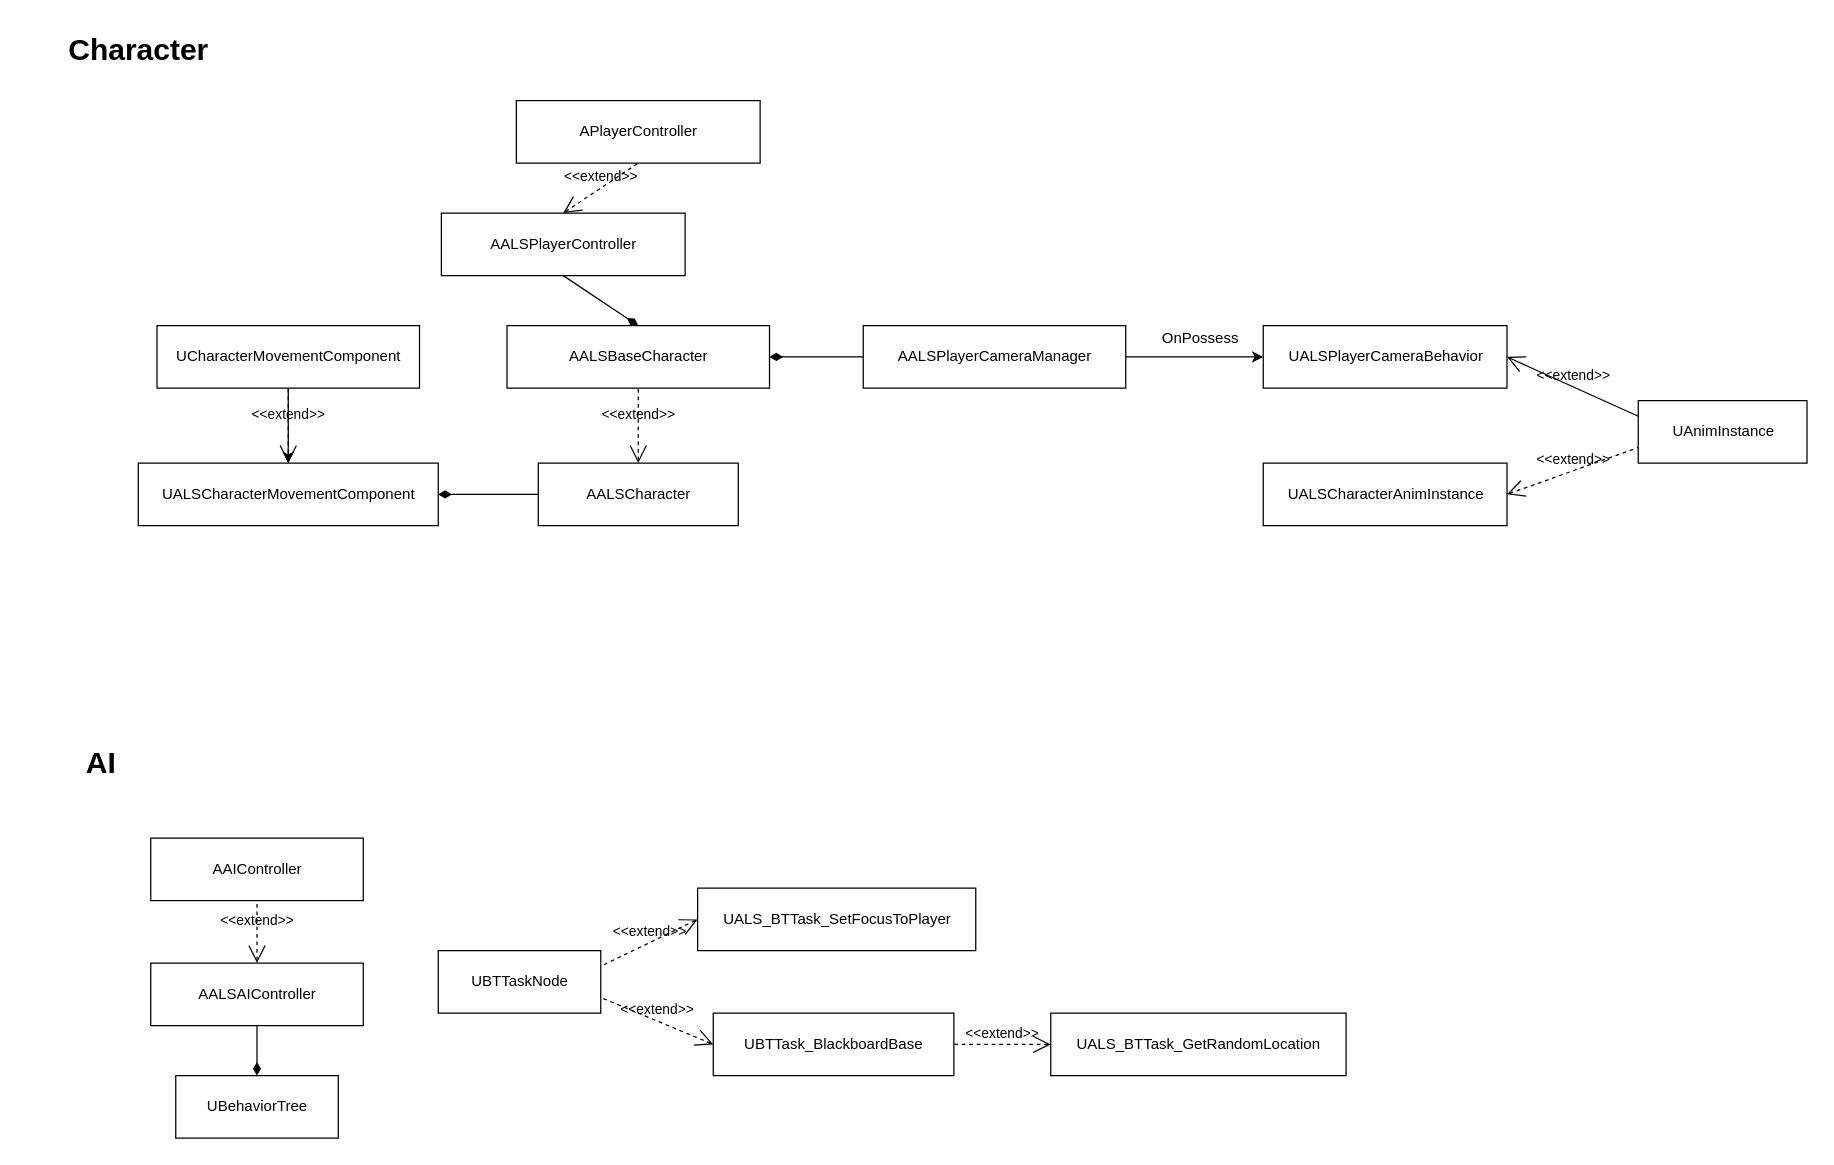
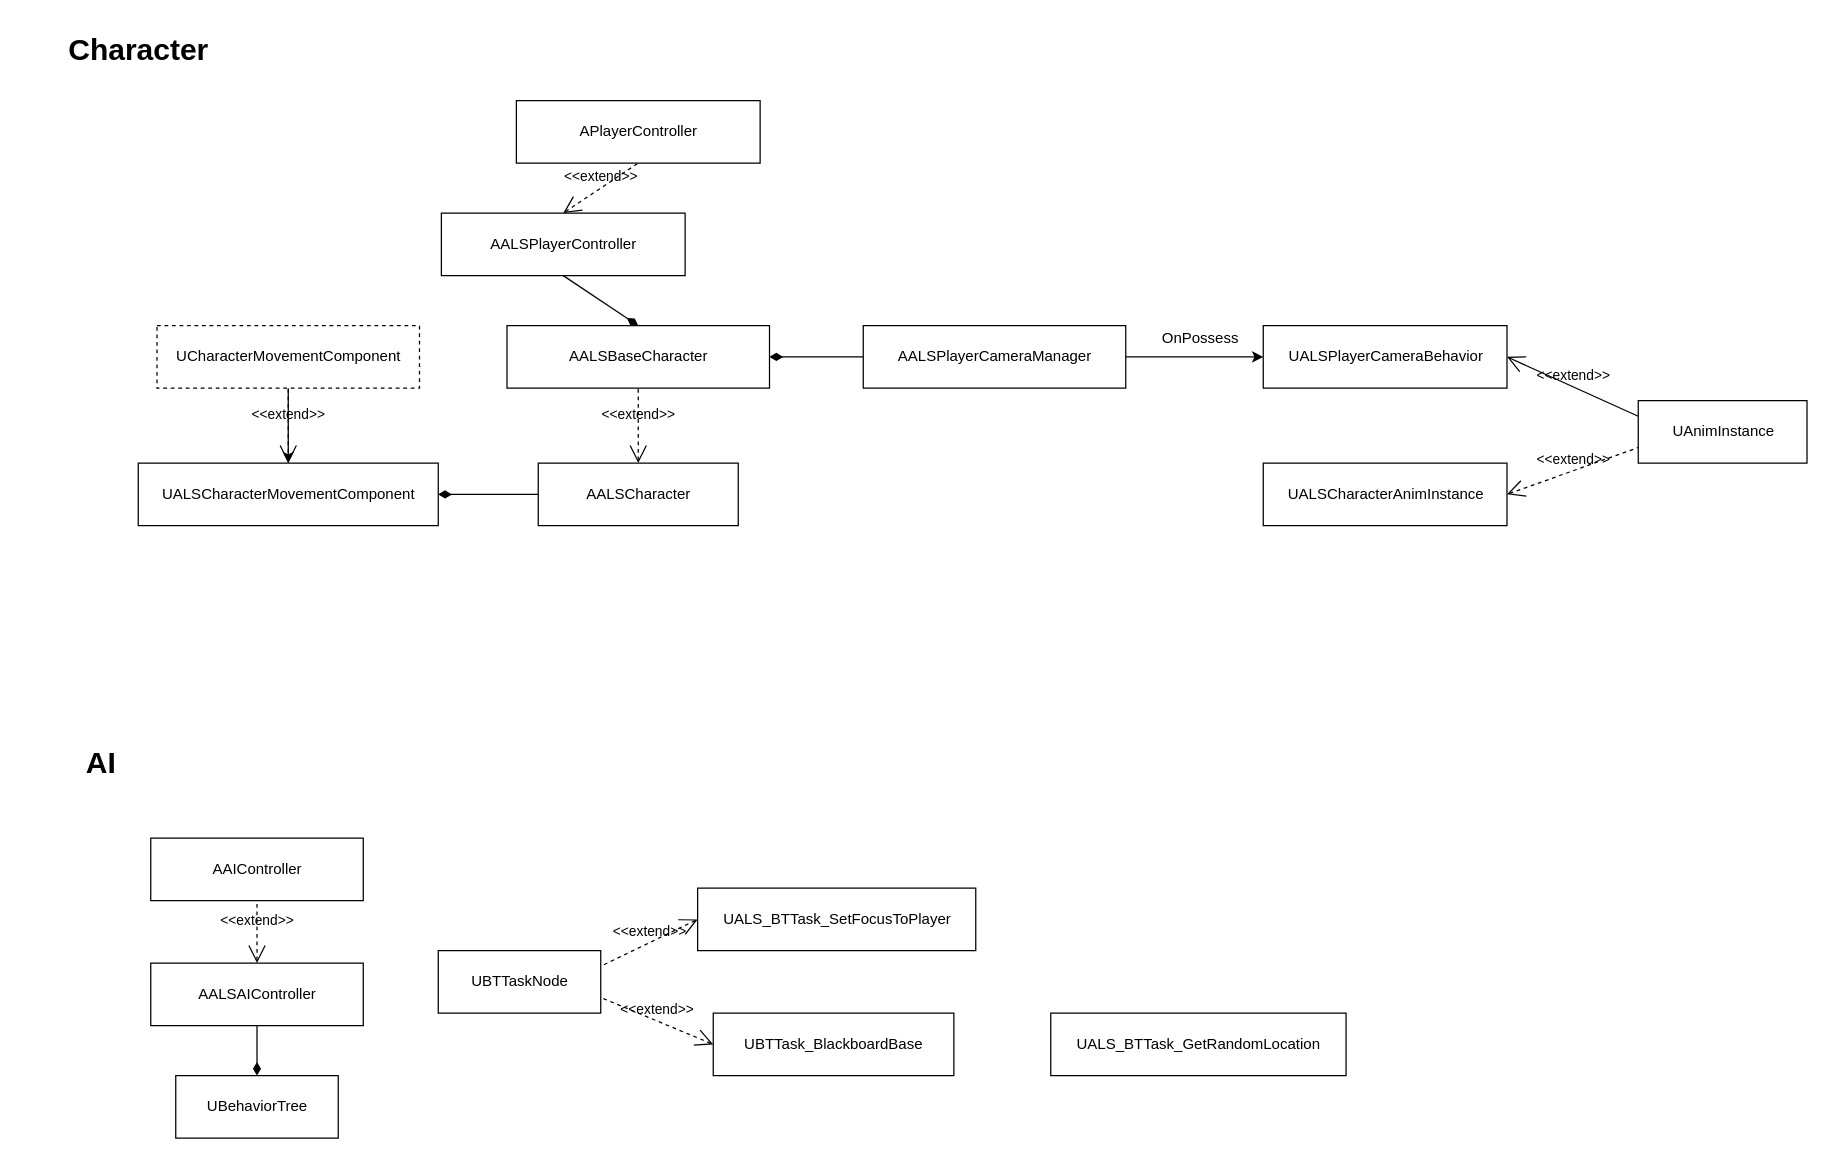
(288, 357) -> (288, 357)
(1001, 1044) -> none
